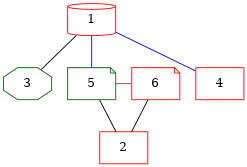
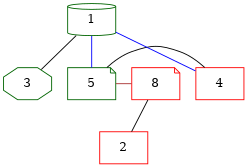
(92, 20) -> (92, 20)
(156, 84) -> (156, 84)
(108, 116) -> (159, 47)
